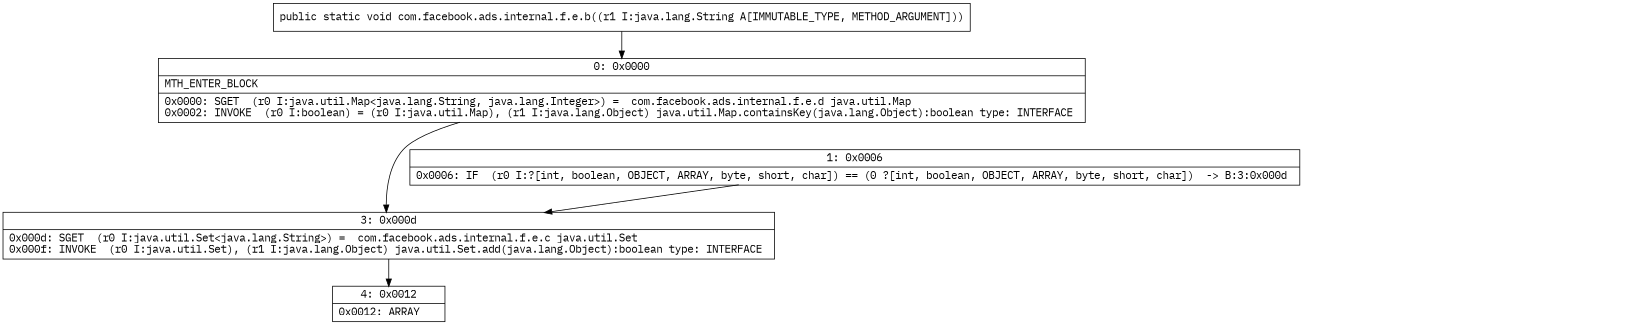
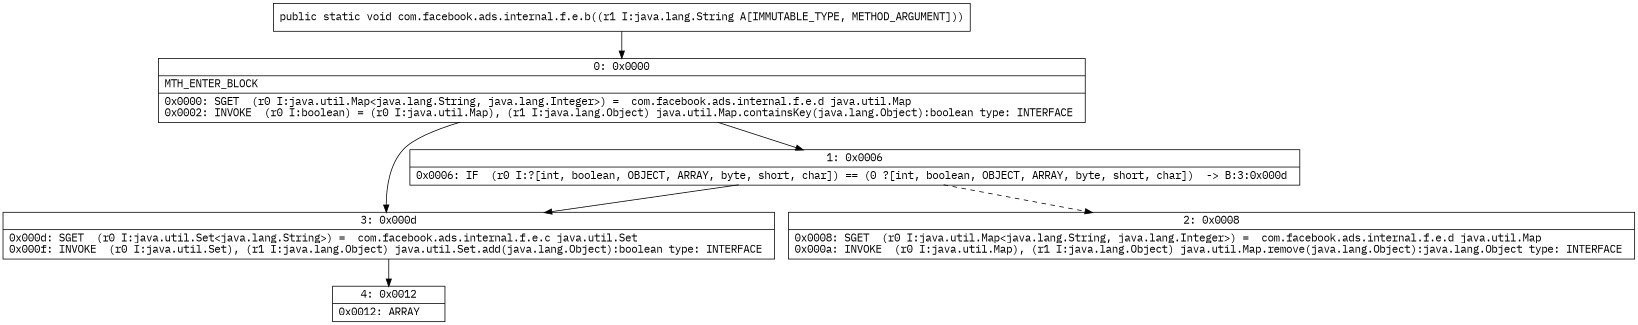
none -> (757, 135)
none -> (1212, 236)
